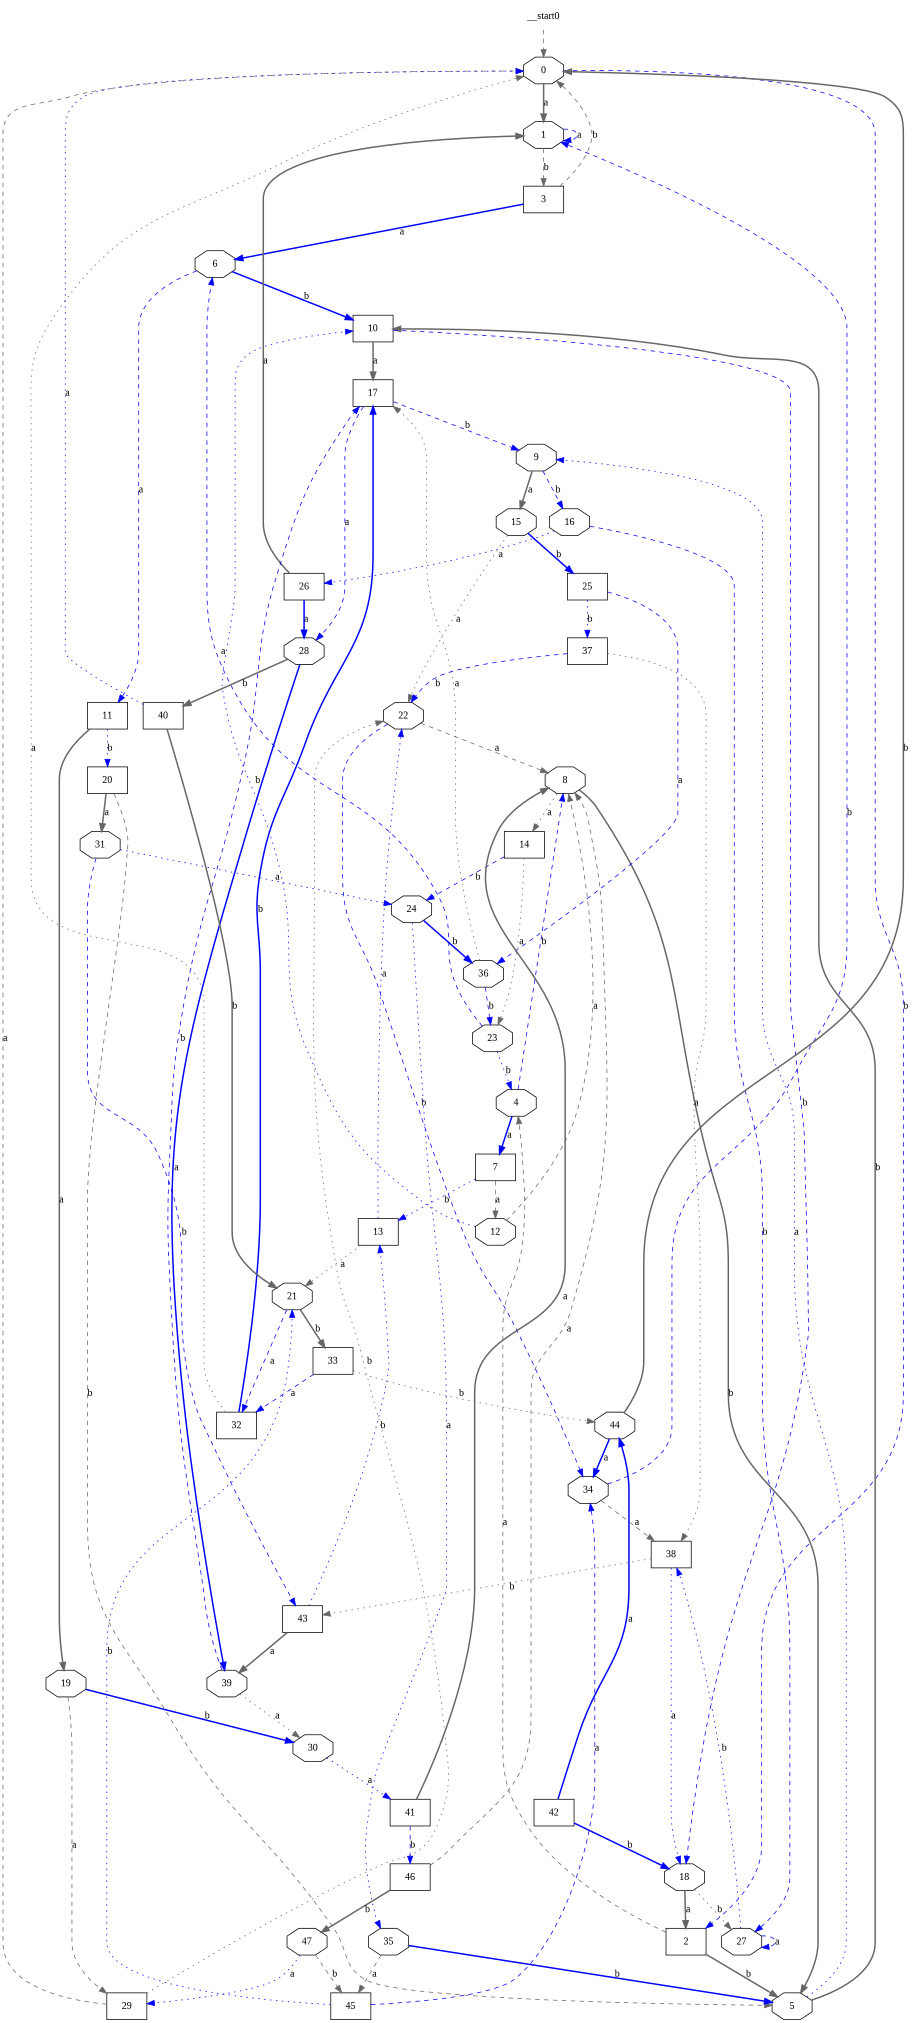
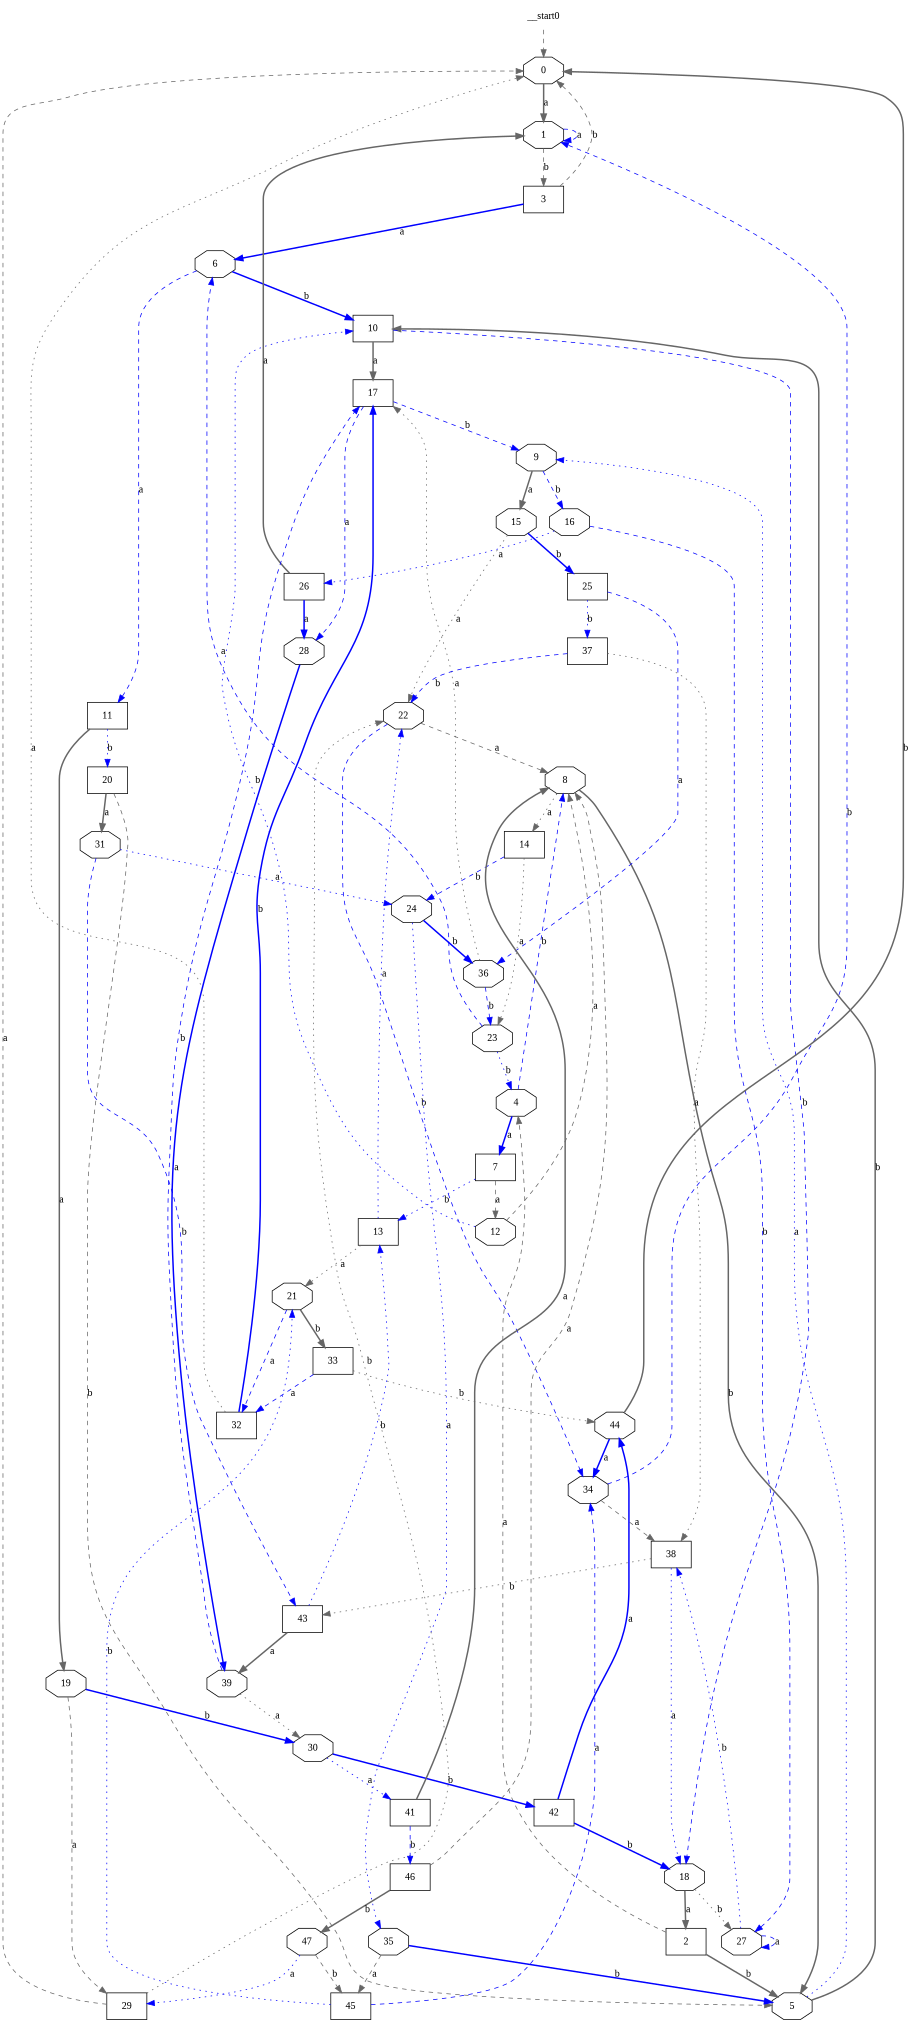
(163, 716) -> none
(876, 898) -> none
none -> (434, 1781)
